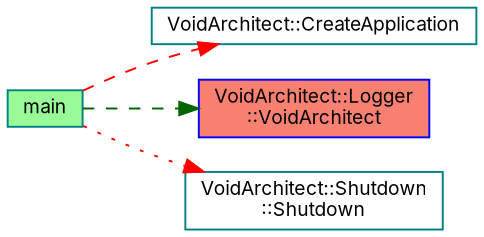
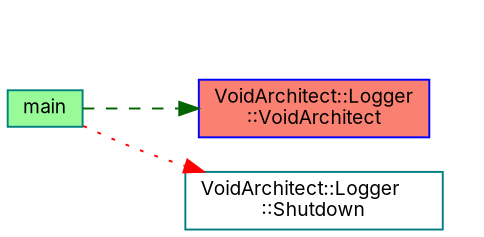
(314, 26) -> none
(314, 201) -> (314, 201)
